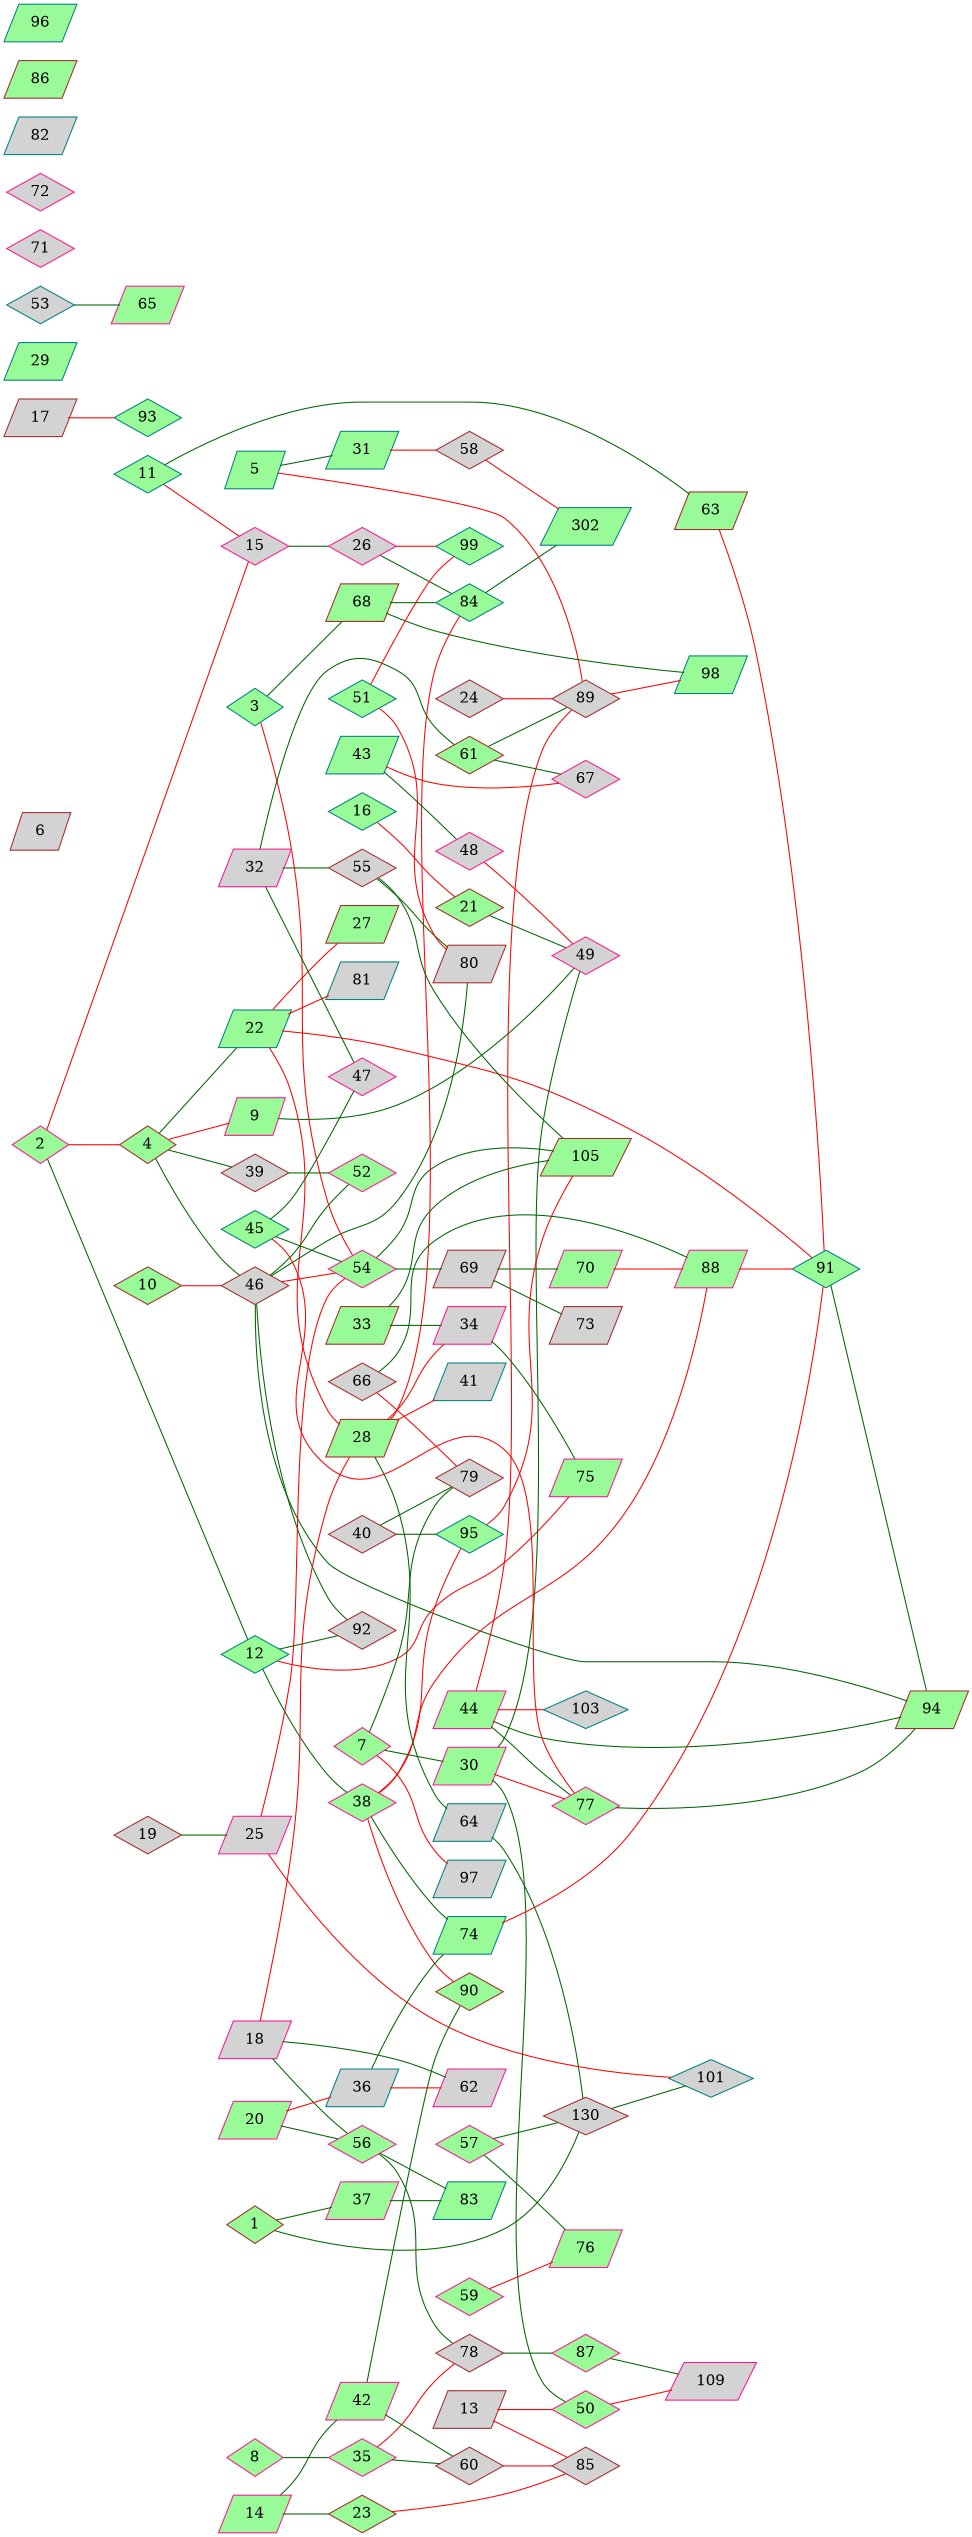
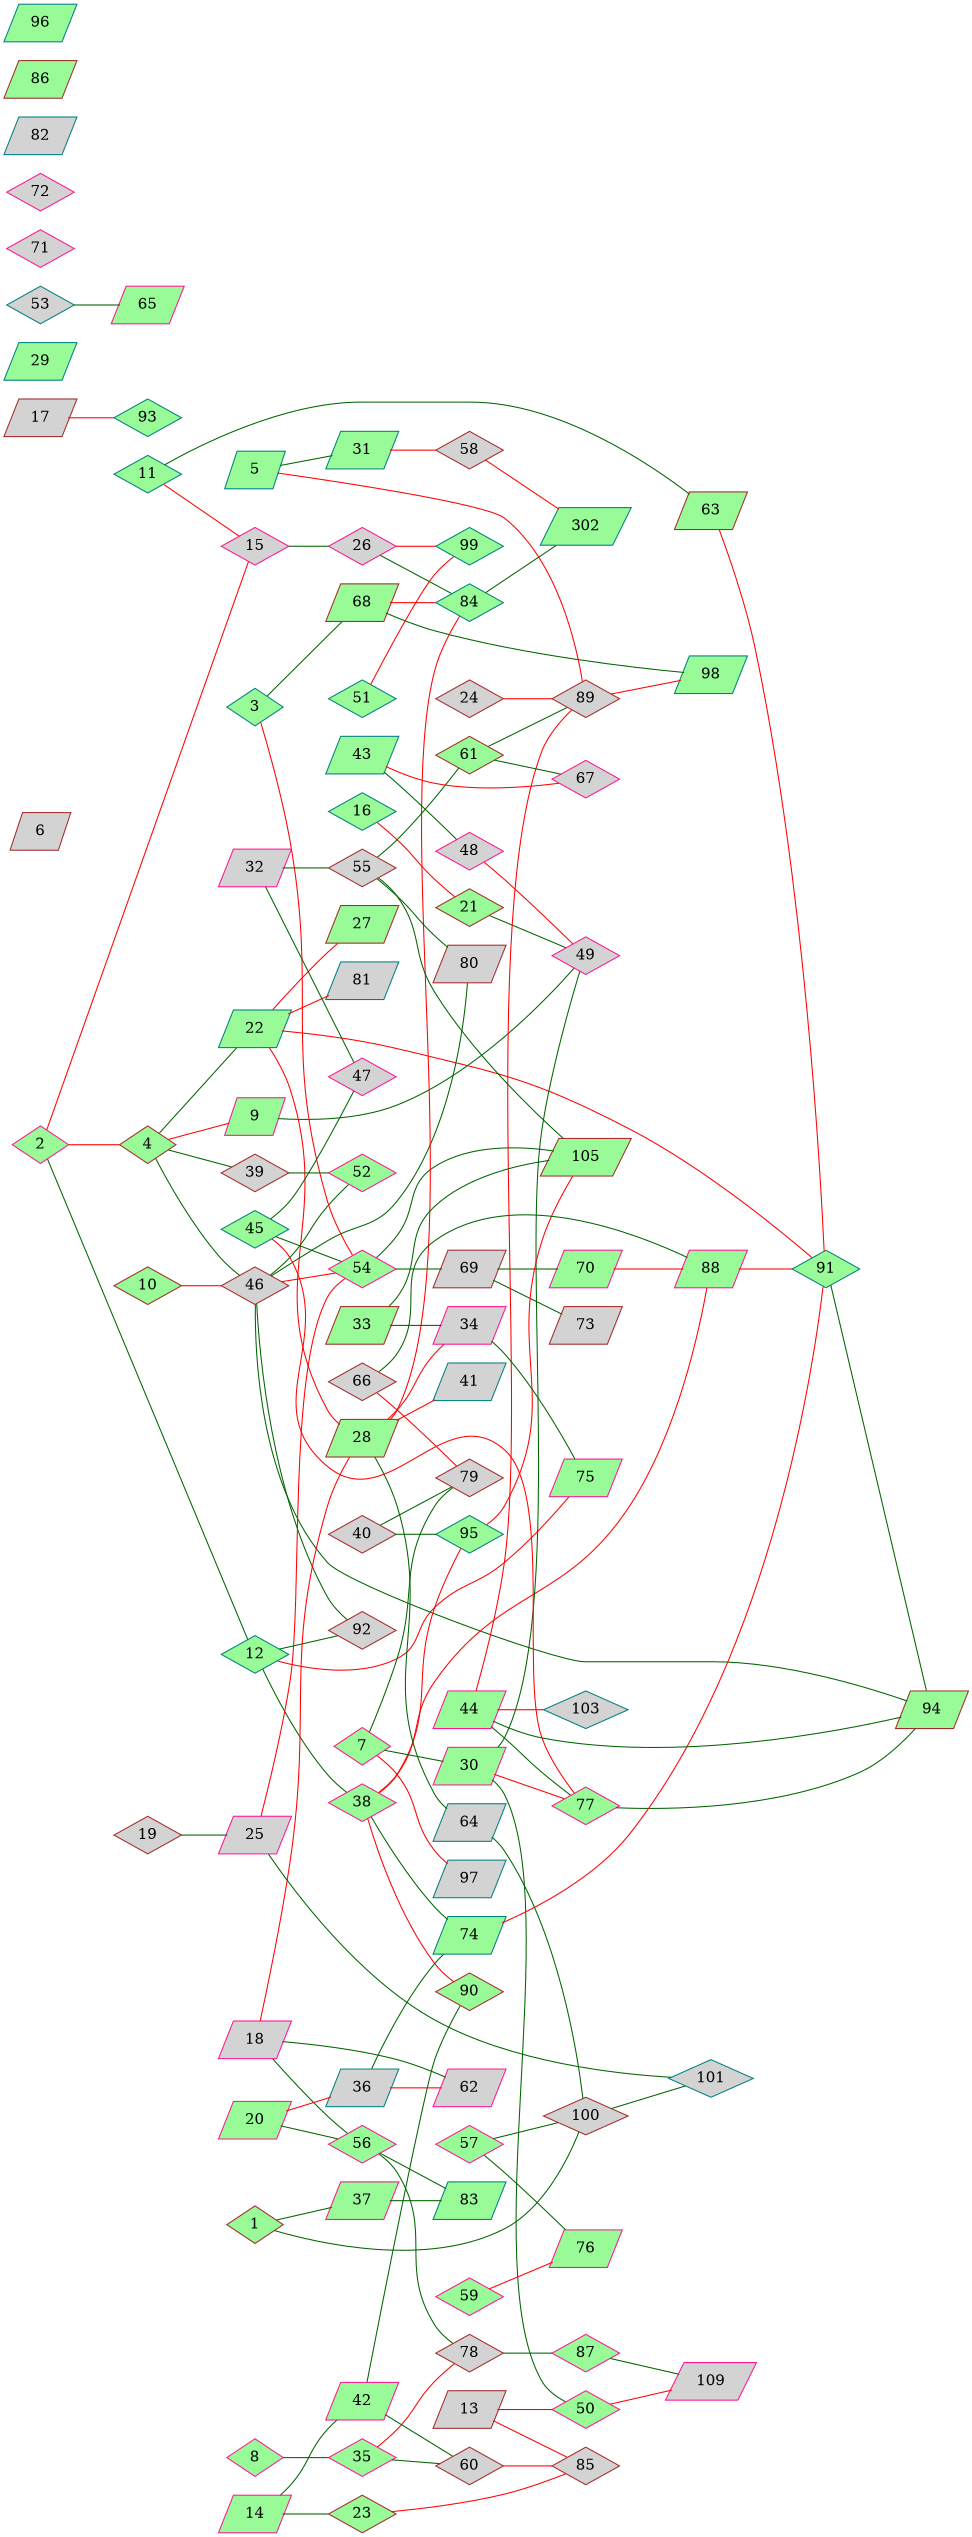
(408, 603) -> (408, 603)
(320, 679) -> (414, 822)
(415, 841) -> none
(438, 2022) -> (438, 2022)
(586, 2116) -> (586, 2116)
